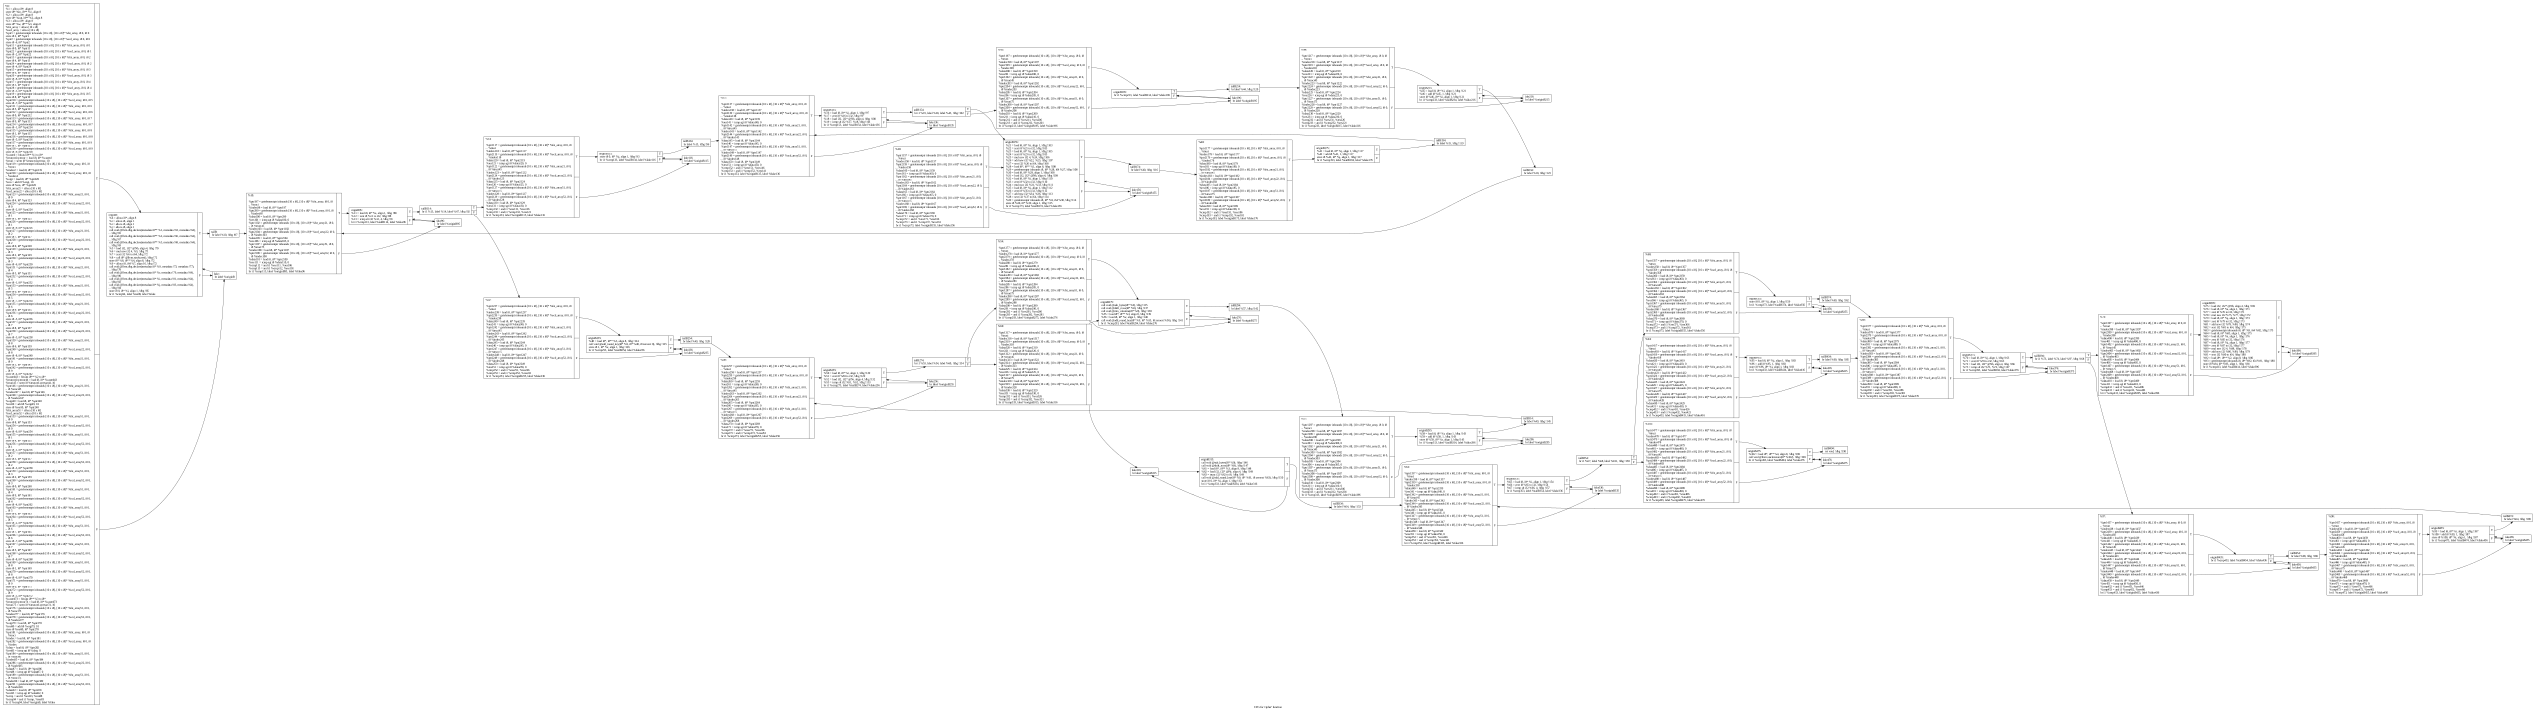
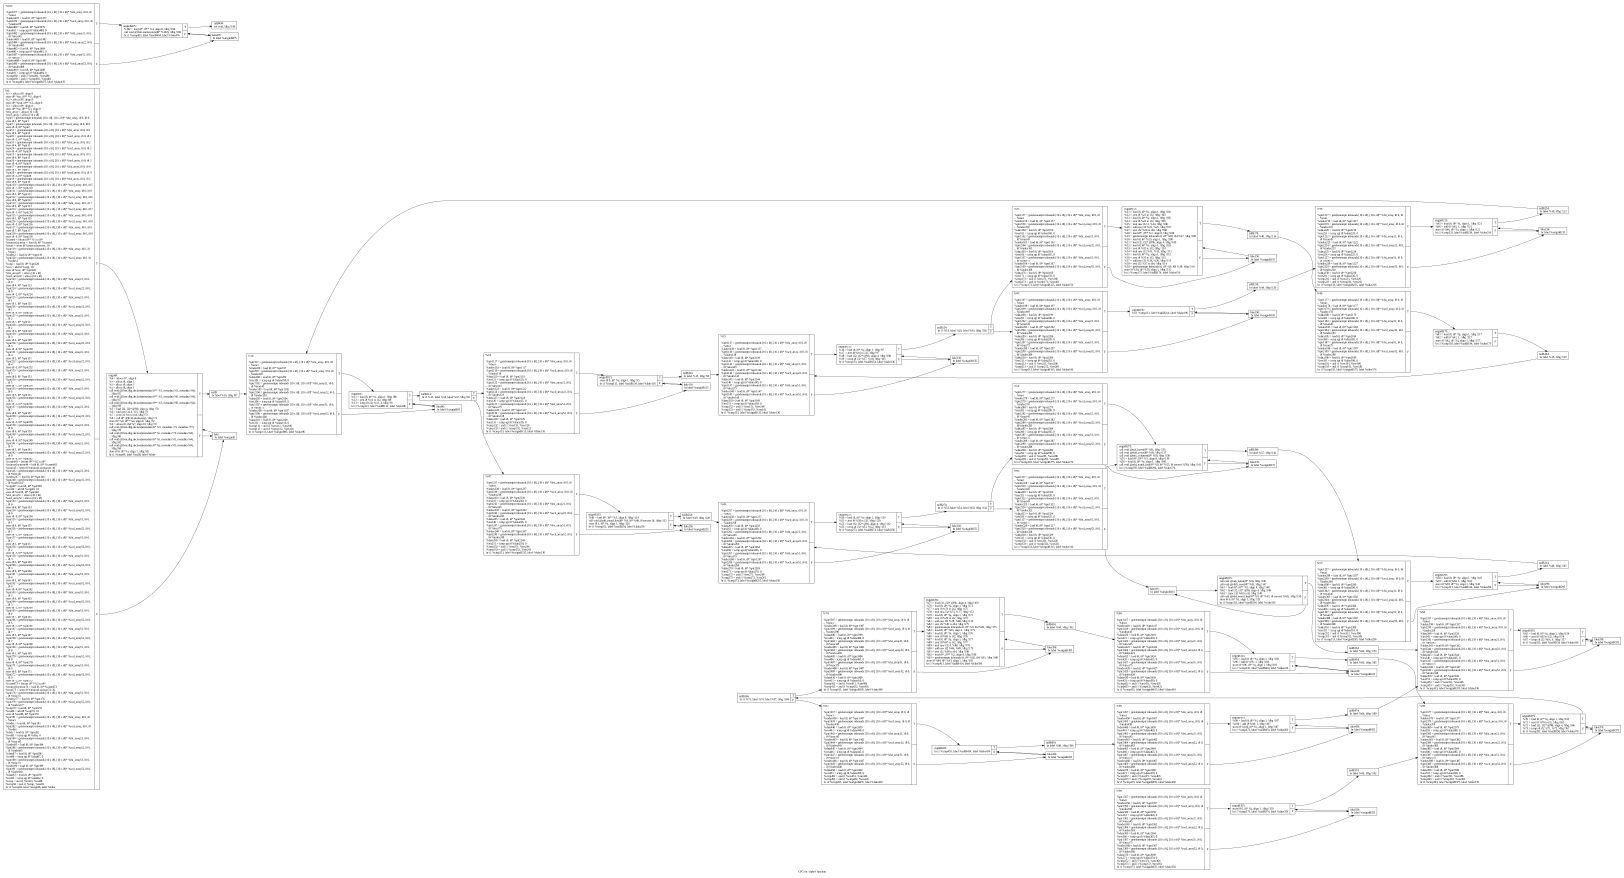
(990, 120) -> (997, 301)
(1607, 460) -> none
none -> (1060, 626)
